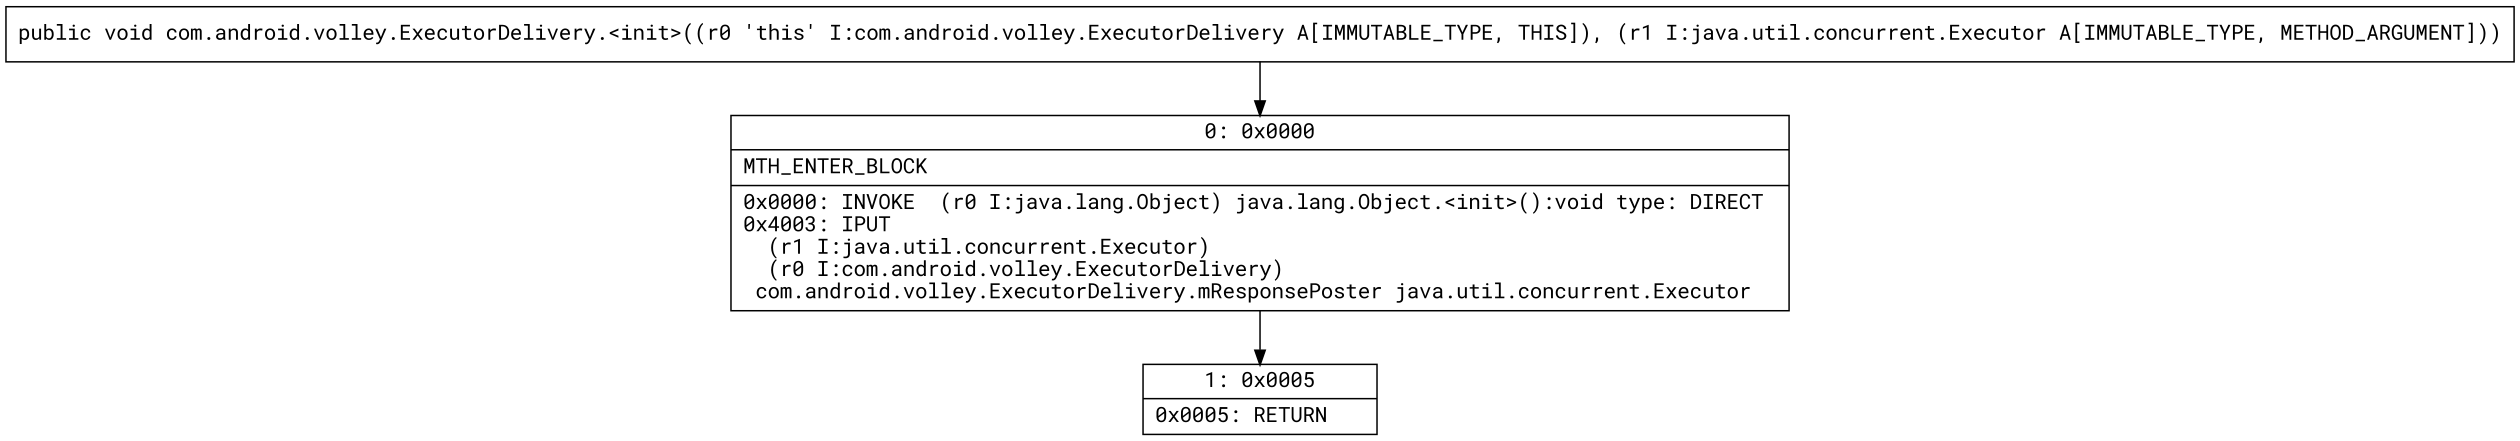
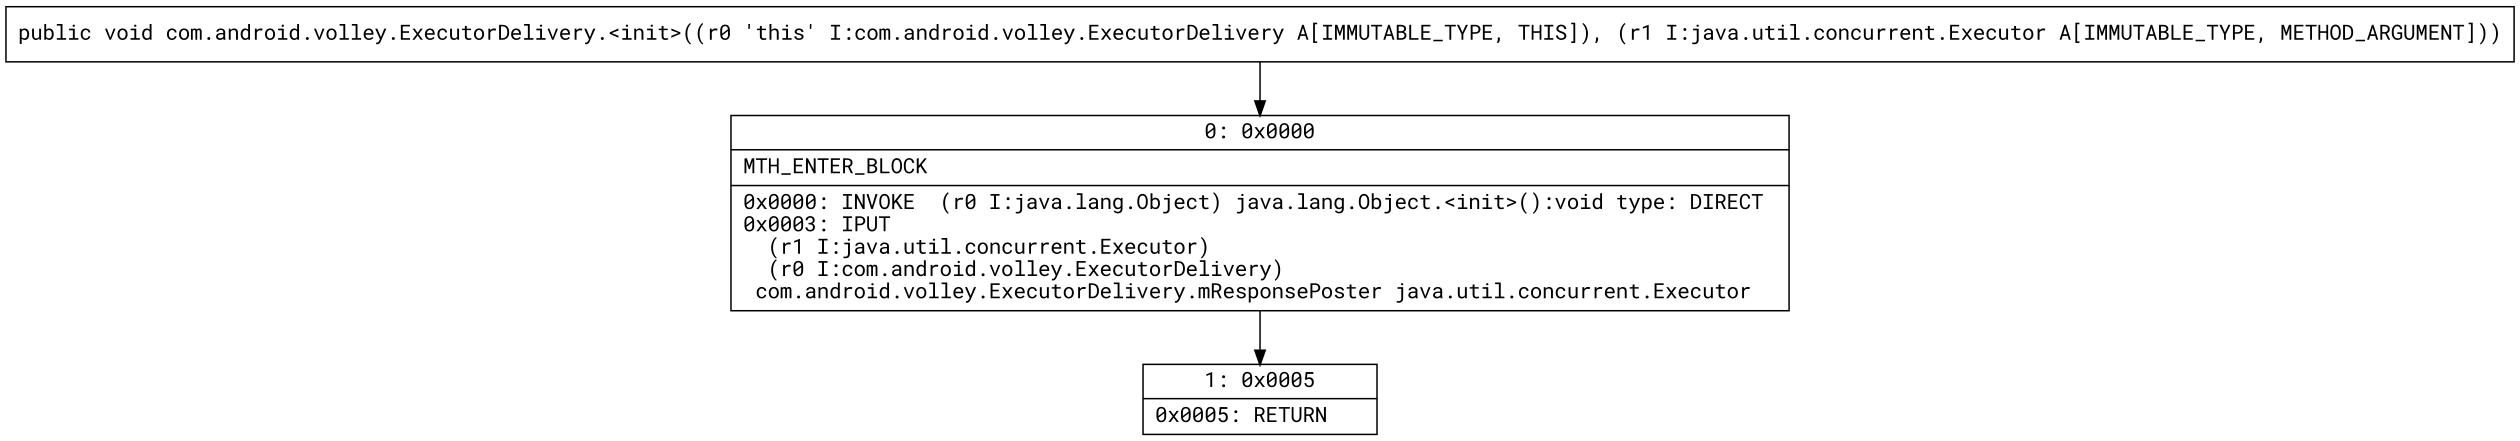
(829, 225) -> (829, 225)
